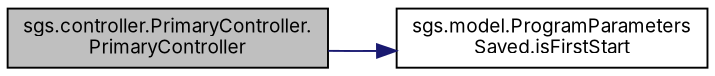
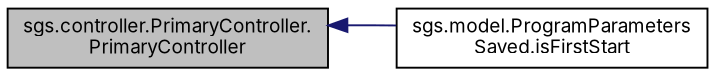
(352, 51) -> (372, 25)
